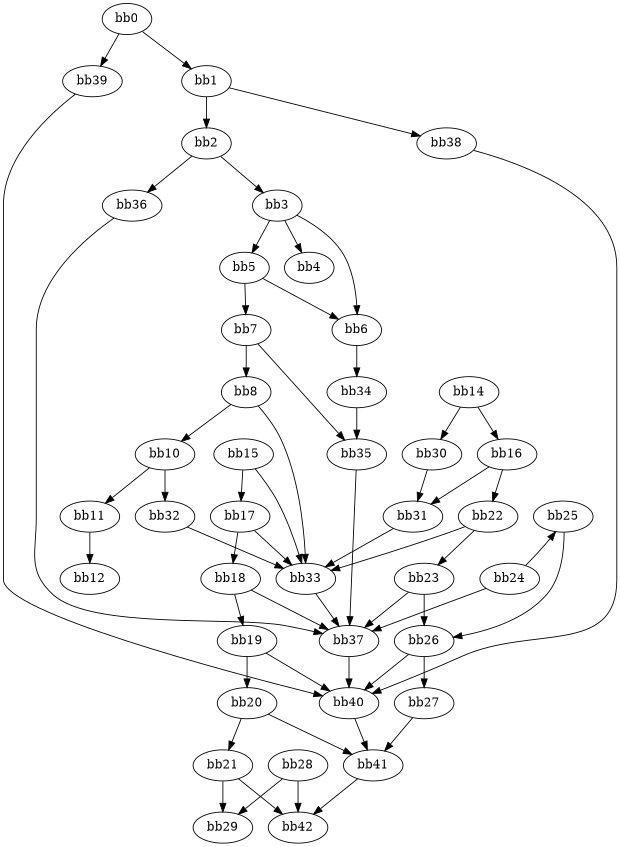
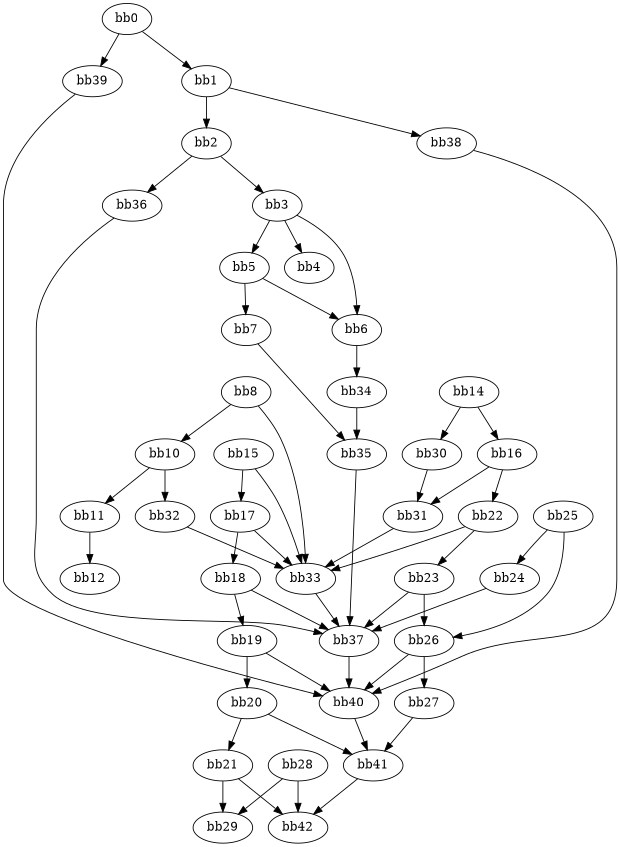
(246, 357) -> none
(538, 552) -> (535, 543)
